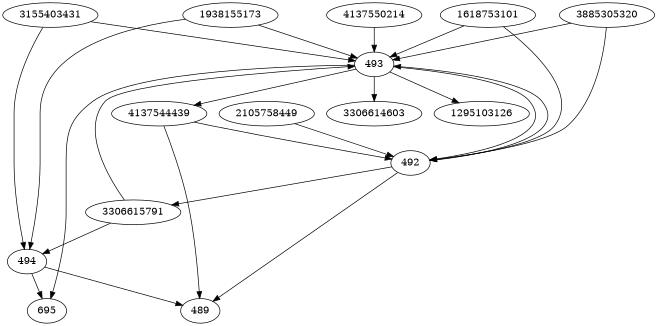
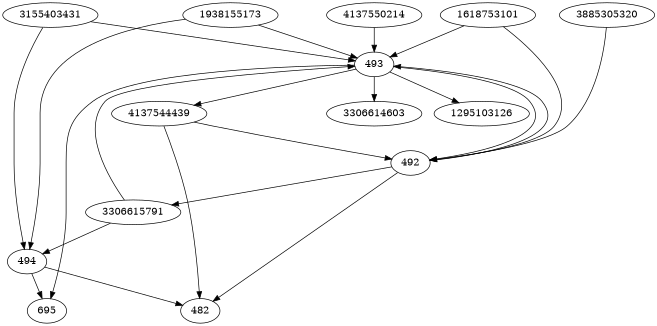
(485, 41) -> none
(267, 114) -> none
(200, 311) -> (200, 311)
